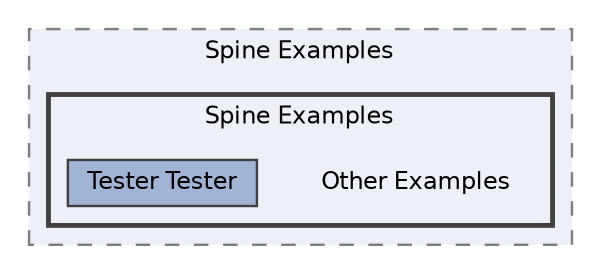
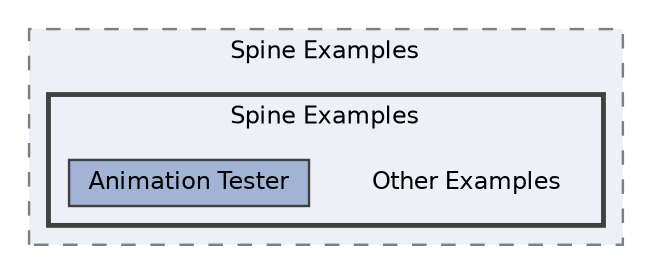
(162, 183) -> (189, 183)
